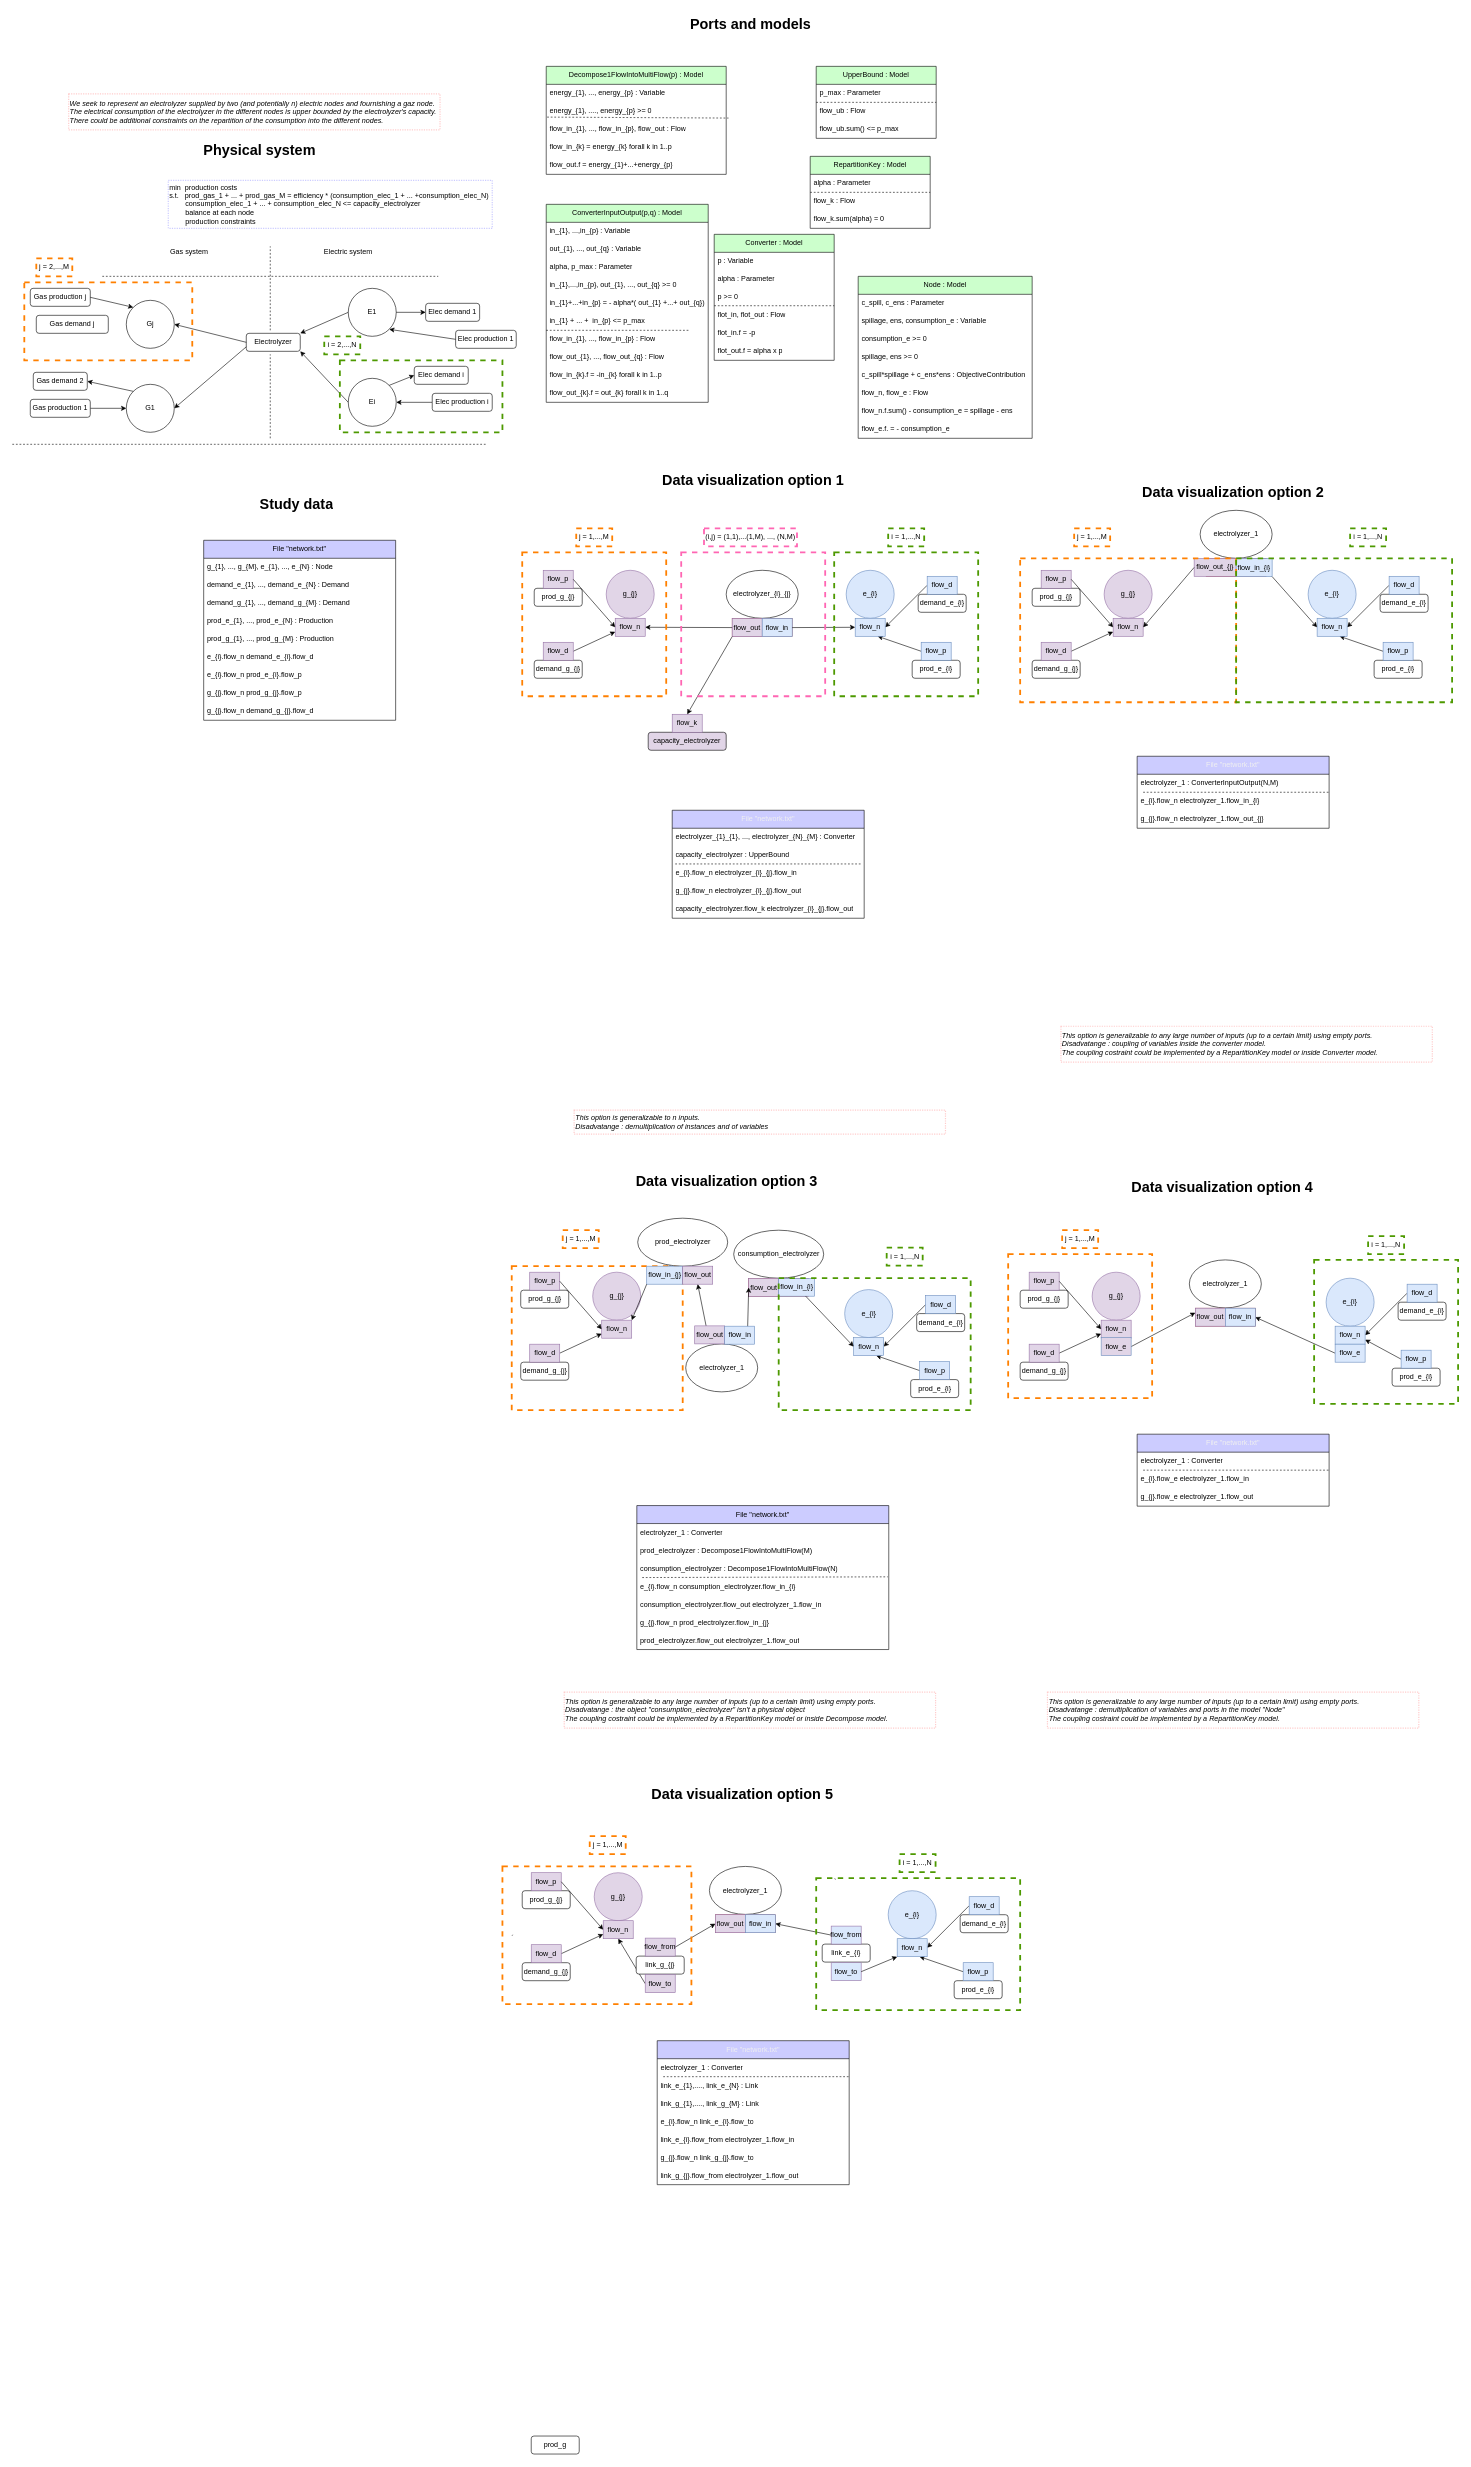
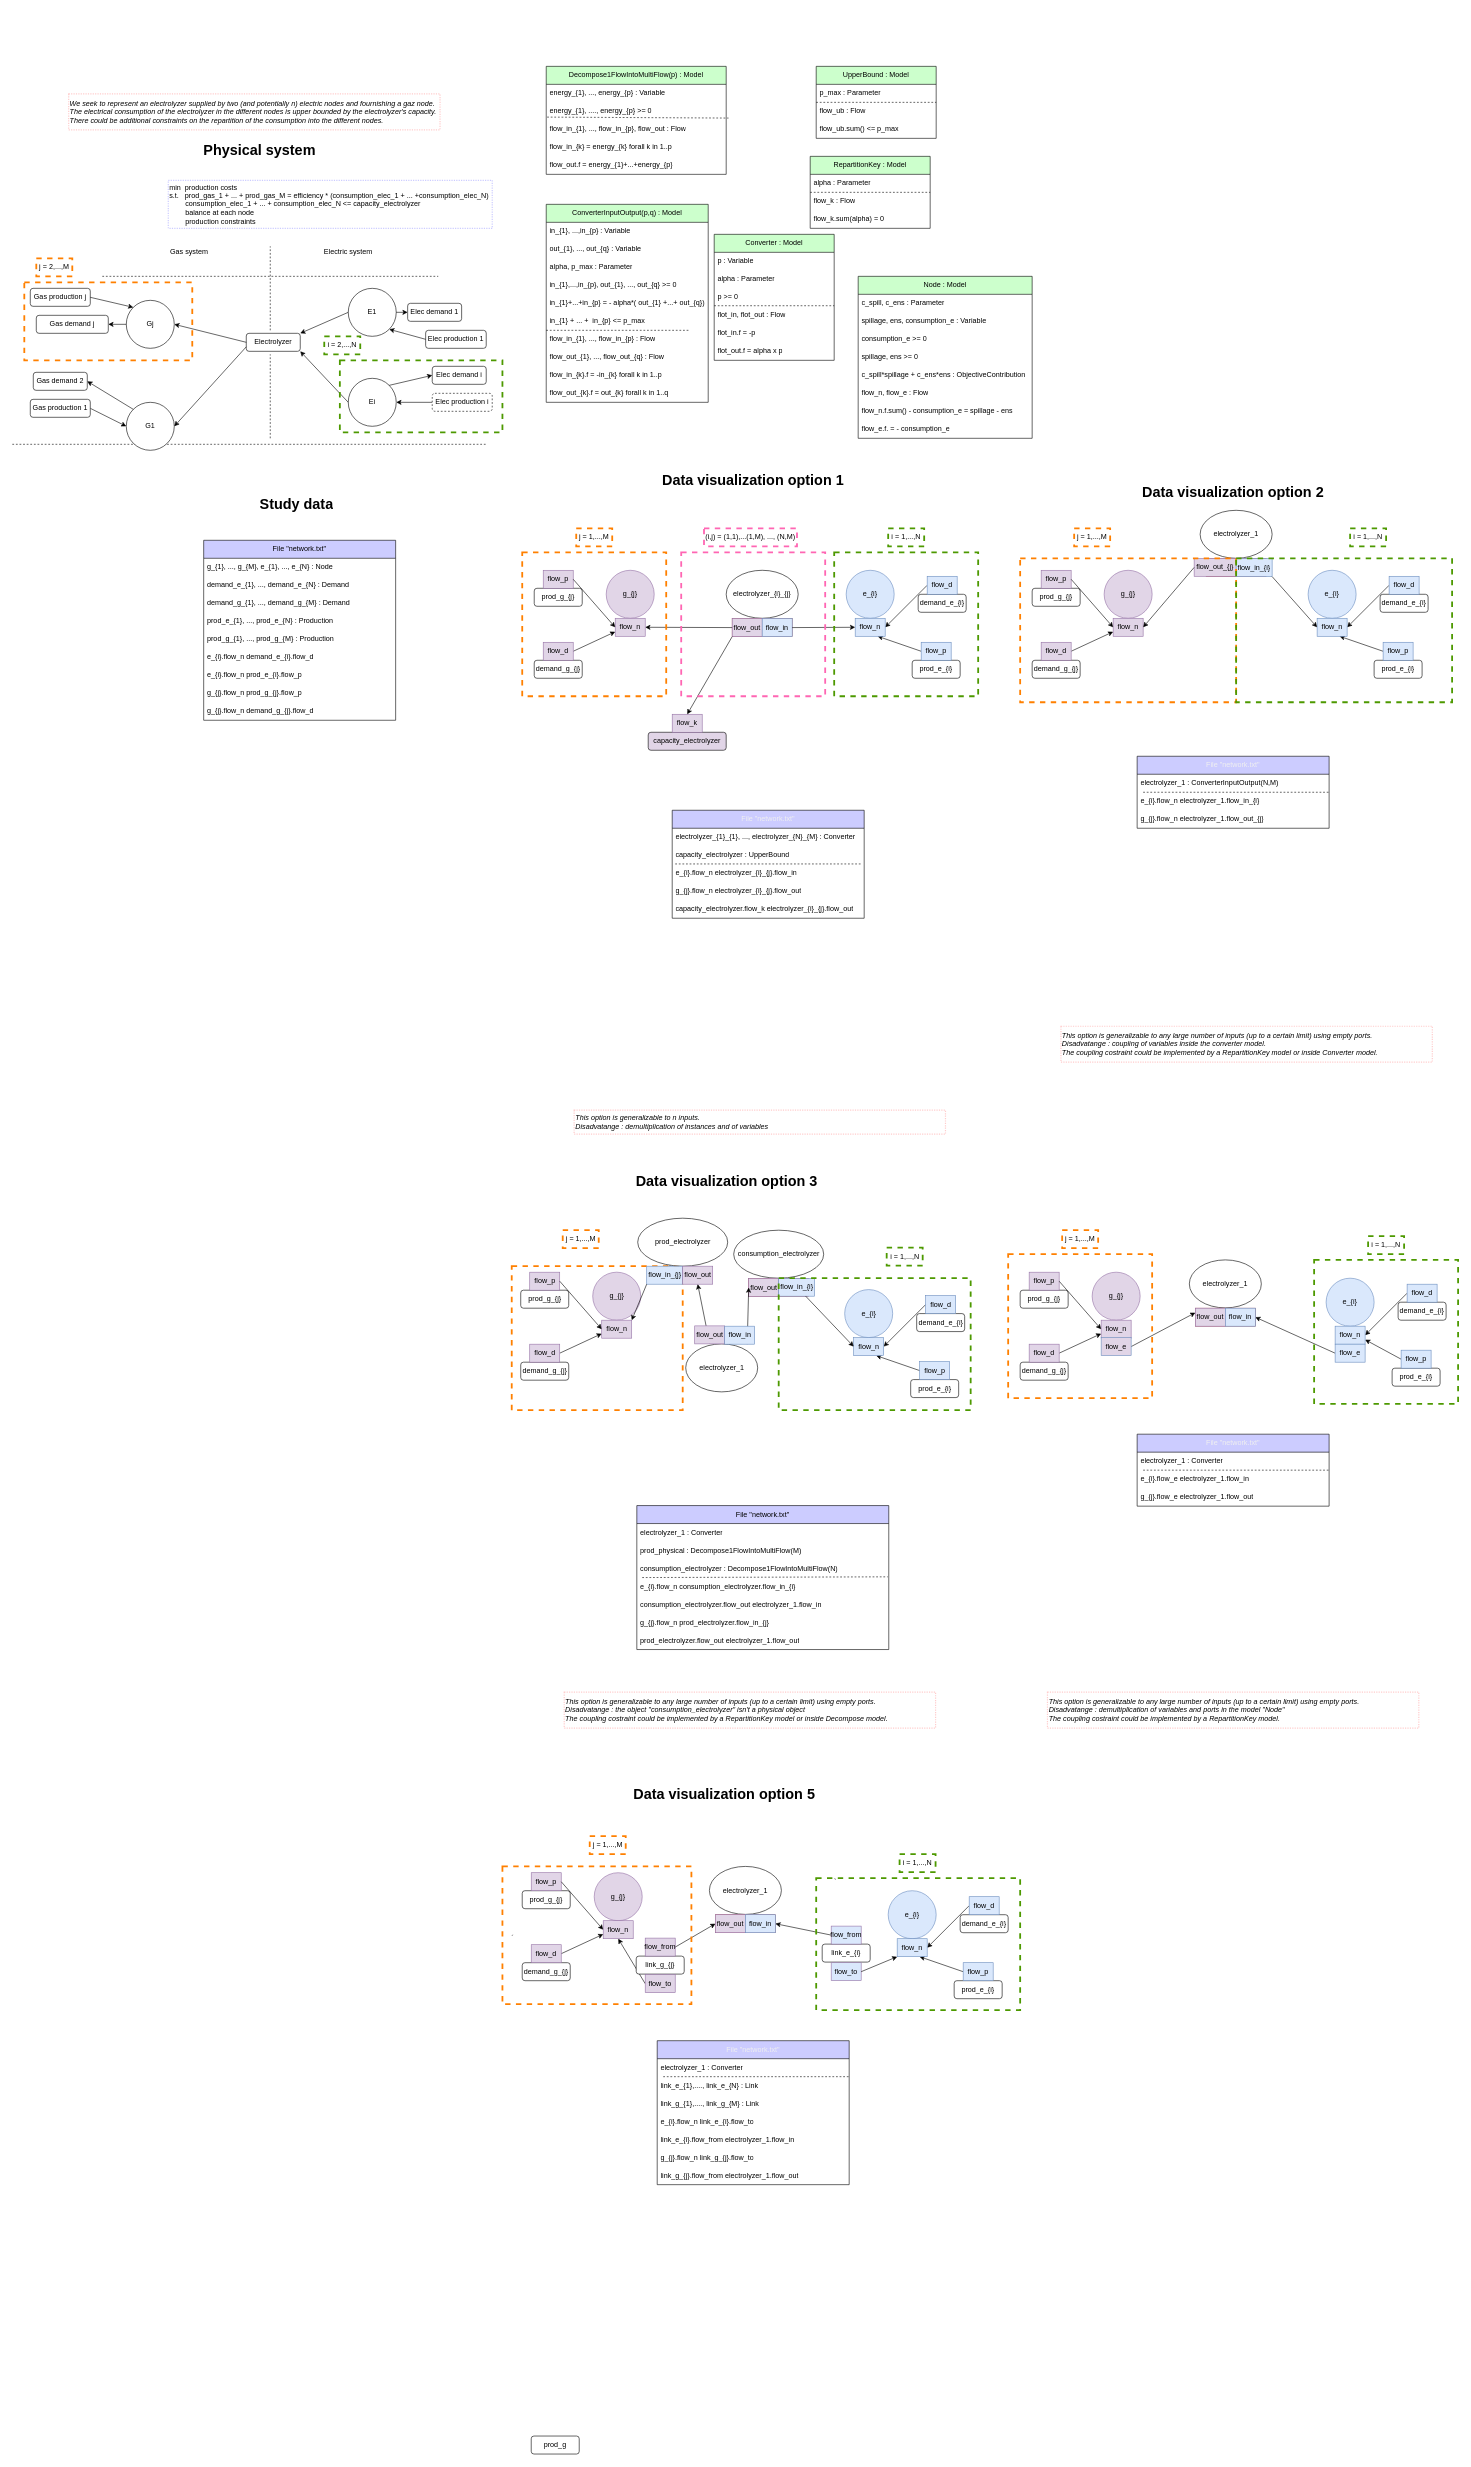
(762, 24) -> none
(453, 312) -> (435, 312)
none -> (113, 324)
(486, 339) -> (456, 339)
(441, 375) -> (459, 375)
(462, 402) -> (462, 402)
(150, 408) -> (150, 426)
(1223, 1188) -> none
(733, 1551) -> (725, 1551)
(743, 1794) -> (725, 1794)
